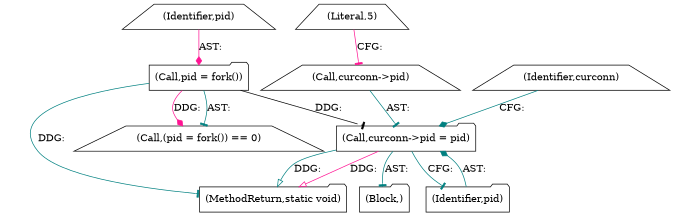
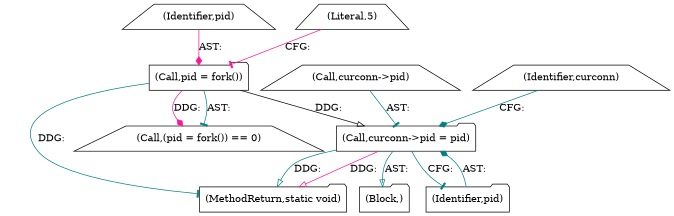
(356, 45) -> (277, 47)
(299, 107) -> (299, 107)
(384, 166) -> (384, 166)
